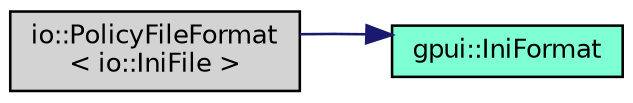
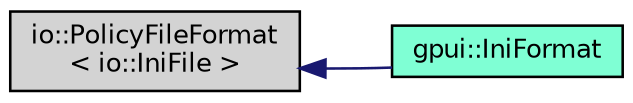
(333, 34) -> (359, 68)
